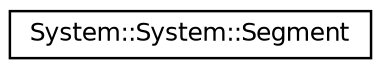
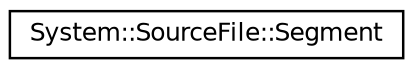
(190, 35) -> (207, 35)
